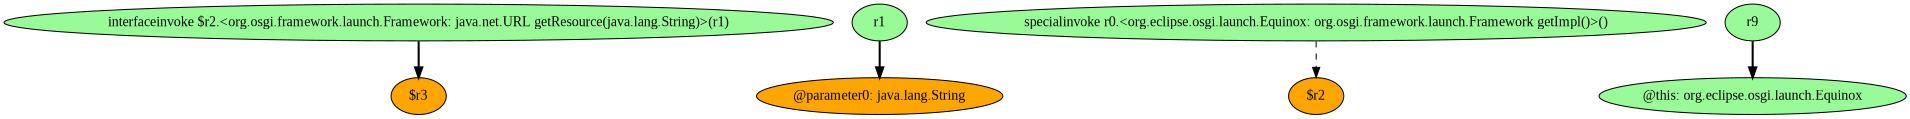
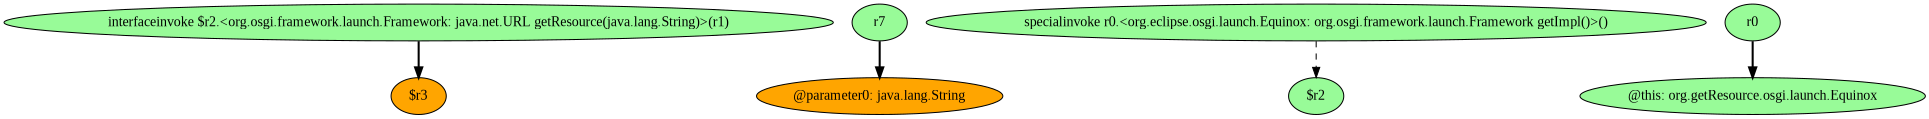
(880, 22) -> (880, 22)
(1753, 22) -> (1753, 22)
(1316, 96) -> (1316, 96)
(1753, 96) -> (1753, 96)
